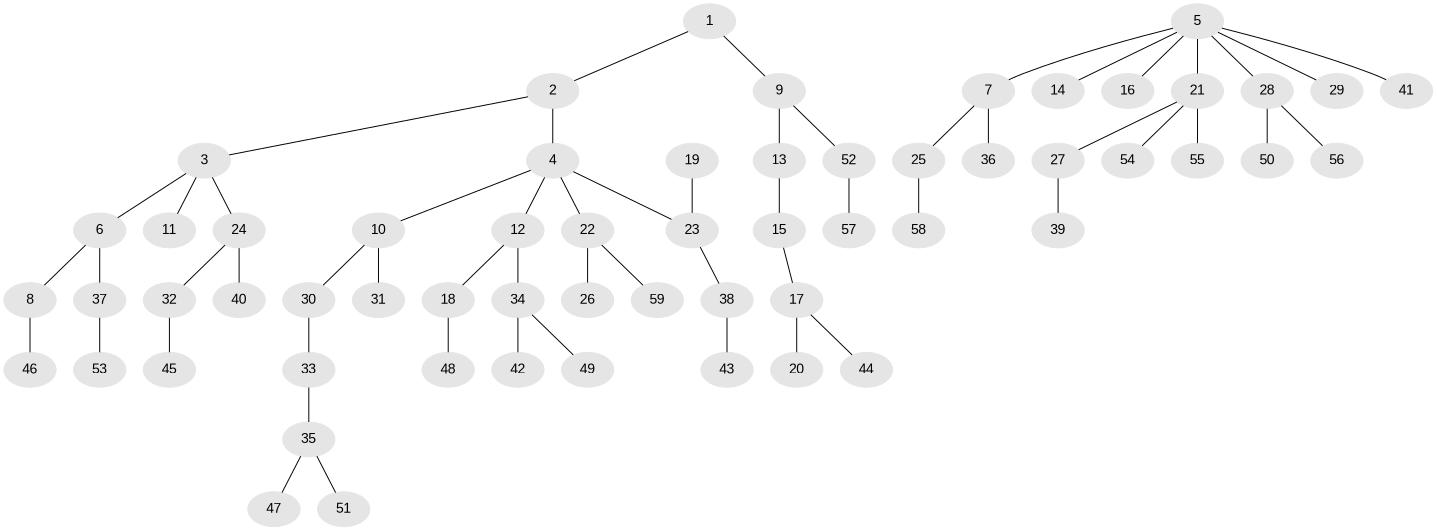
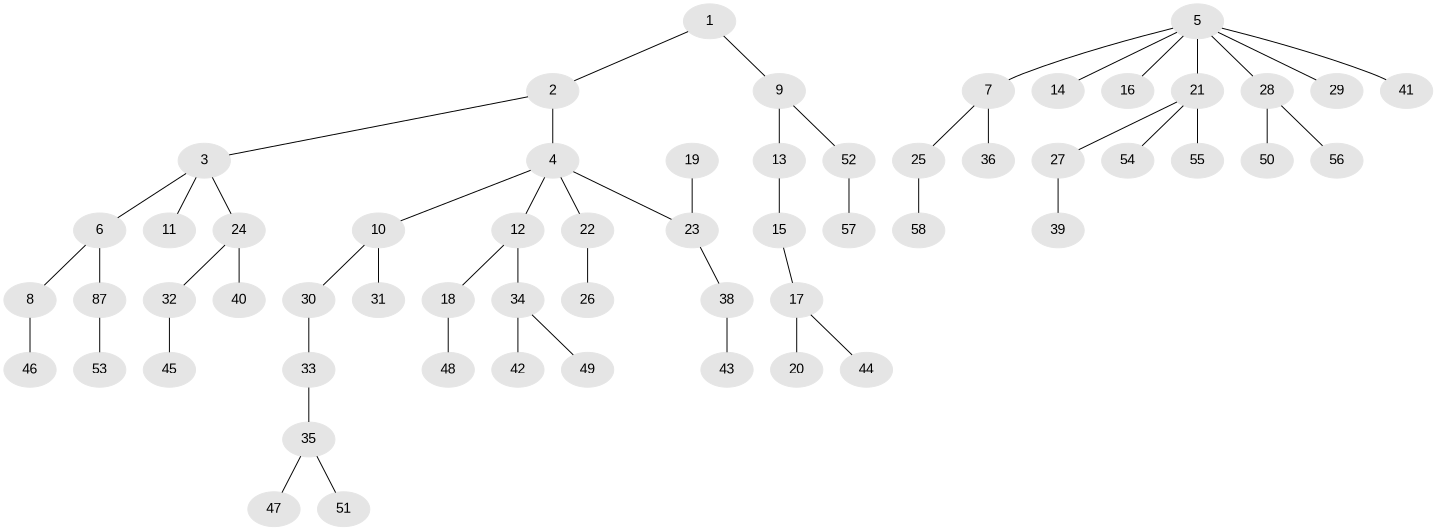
(100, 300) -> (100, 300)
(657, 300) -> none
